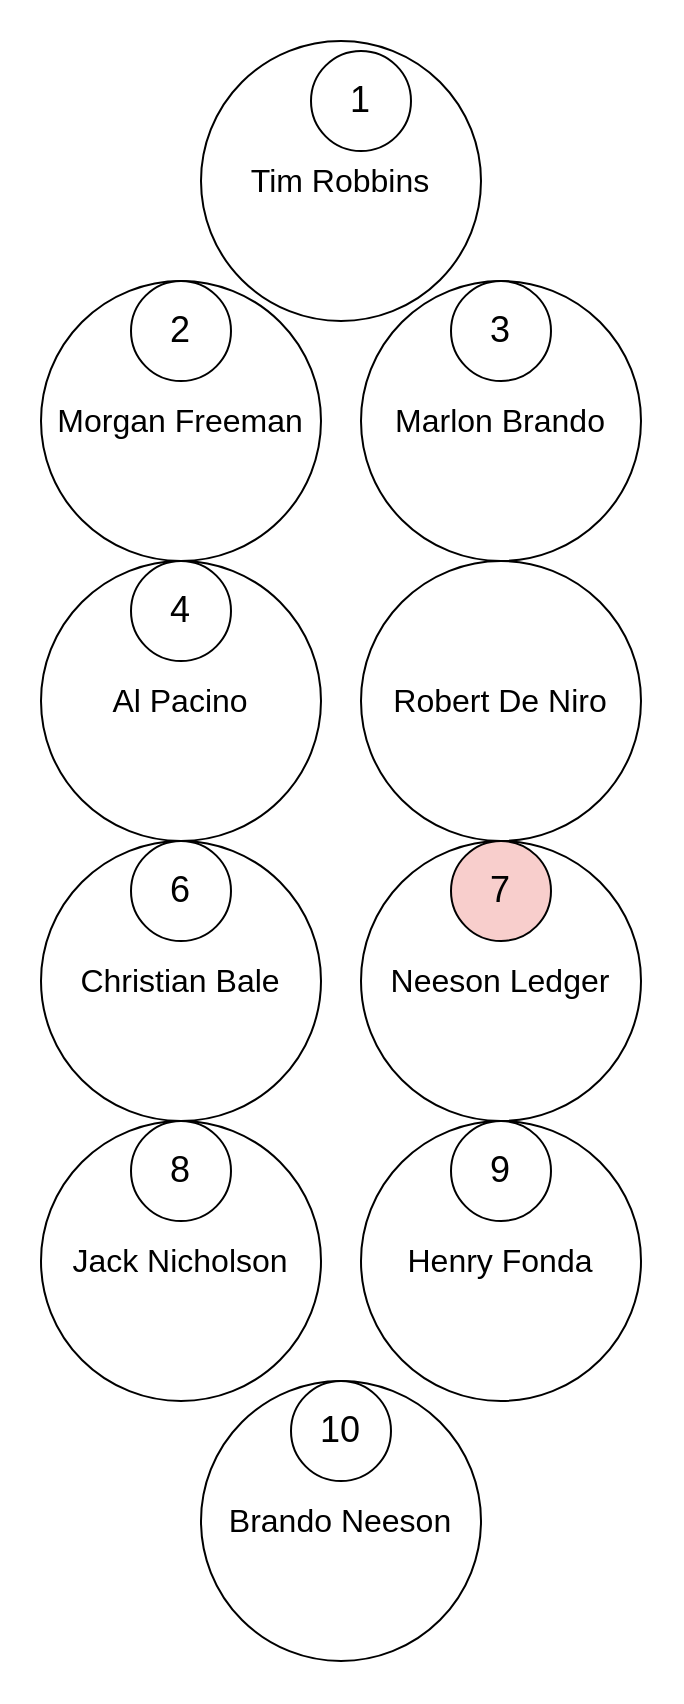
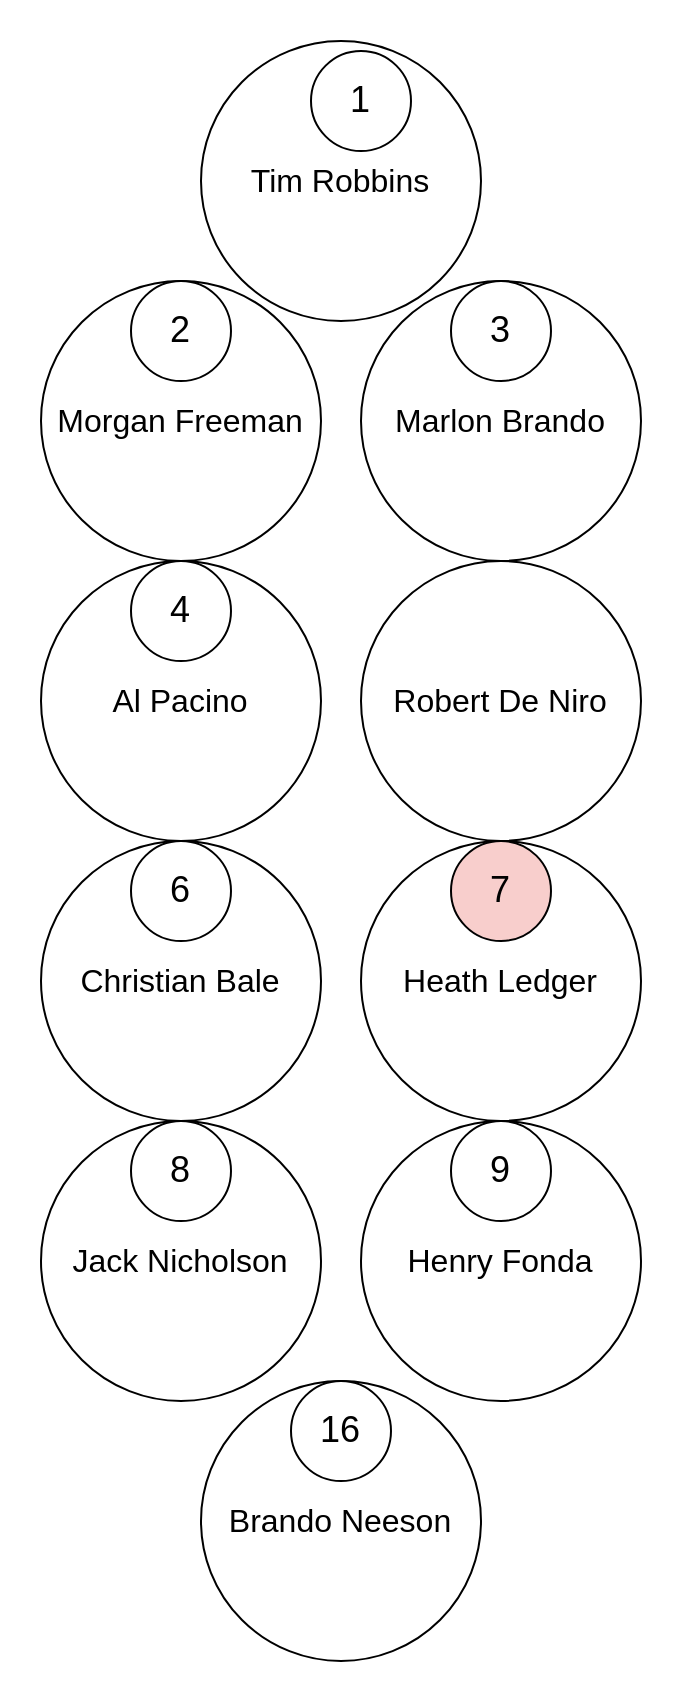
(501, 981) -> (501, 981)
(341, 1431) -> (341, 1431)
